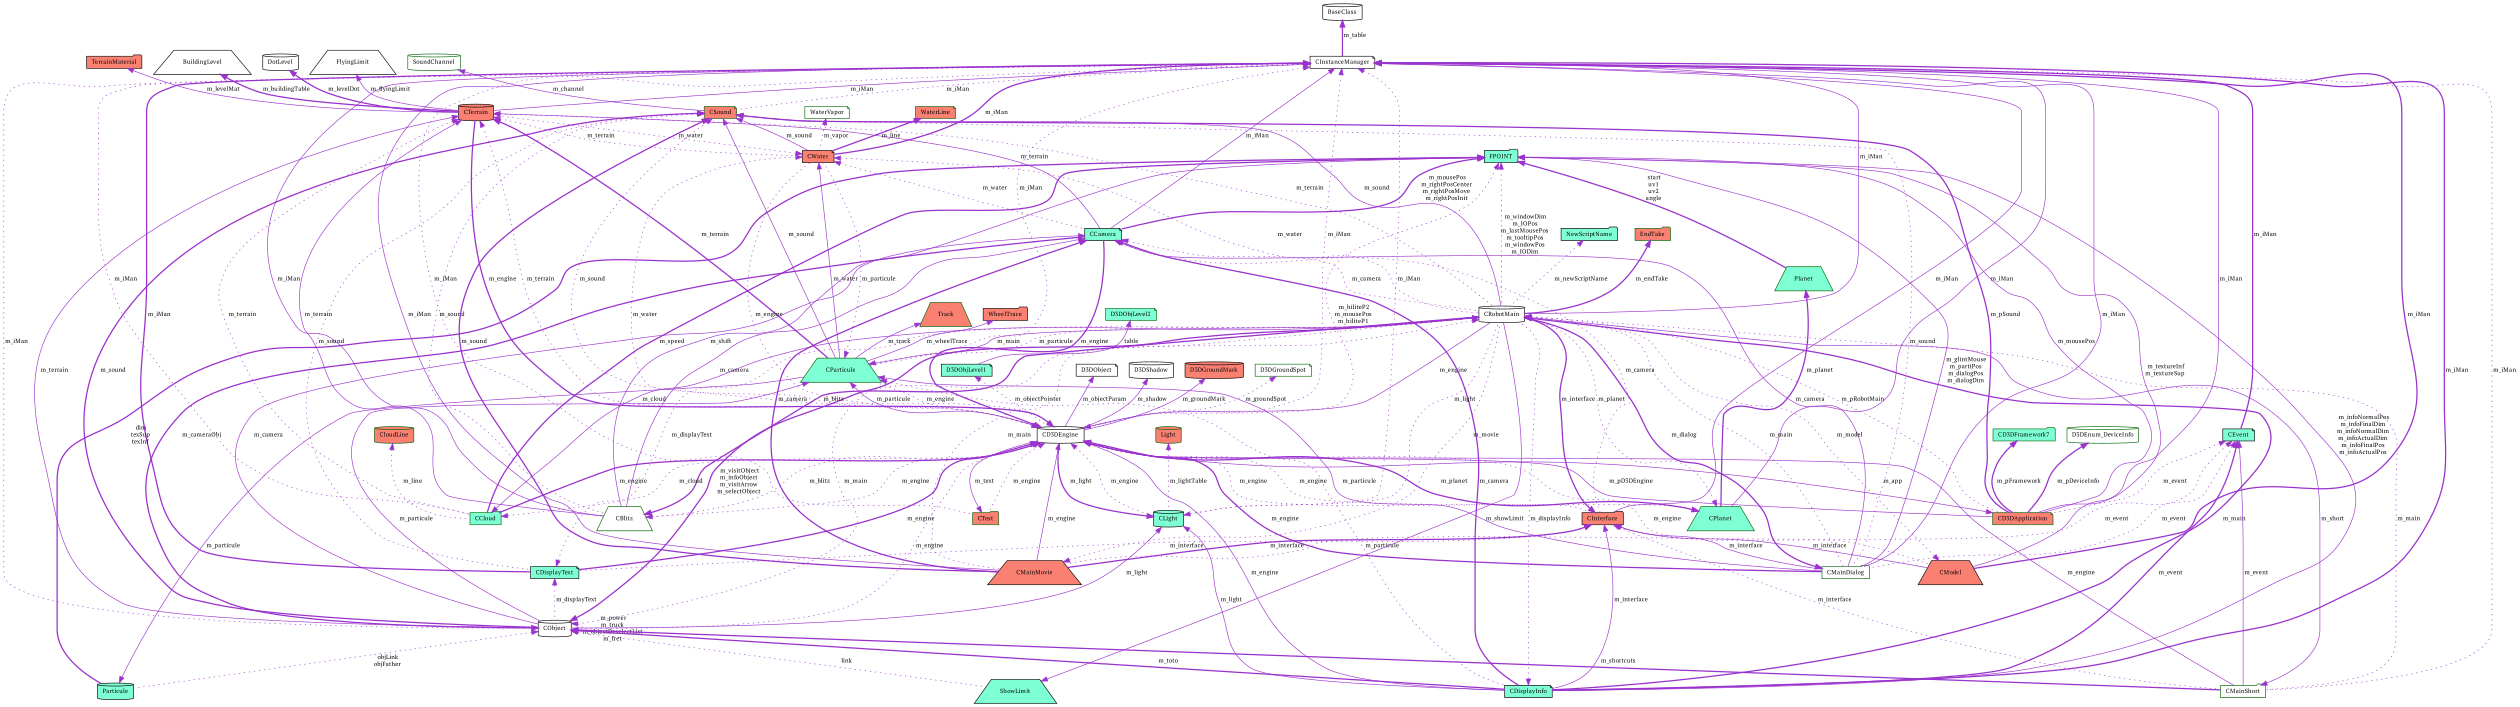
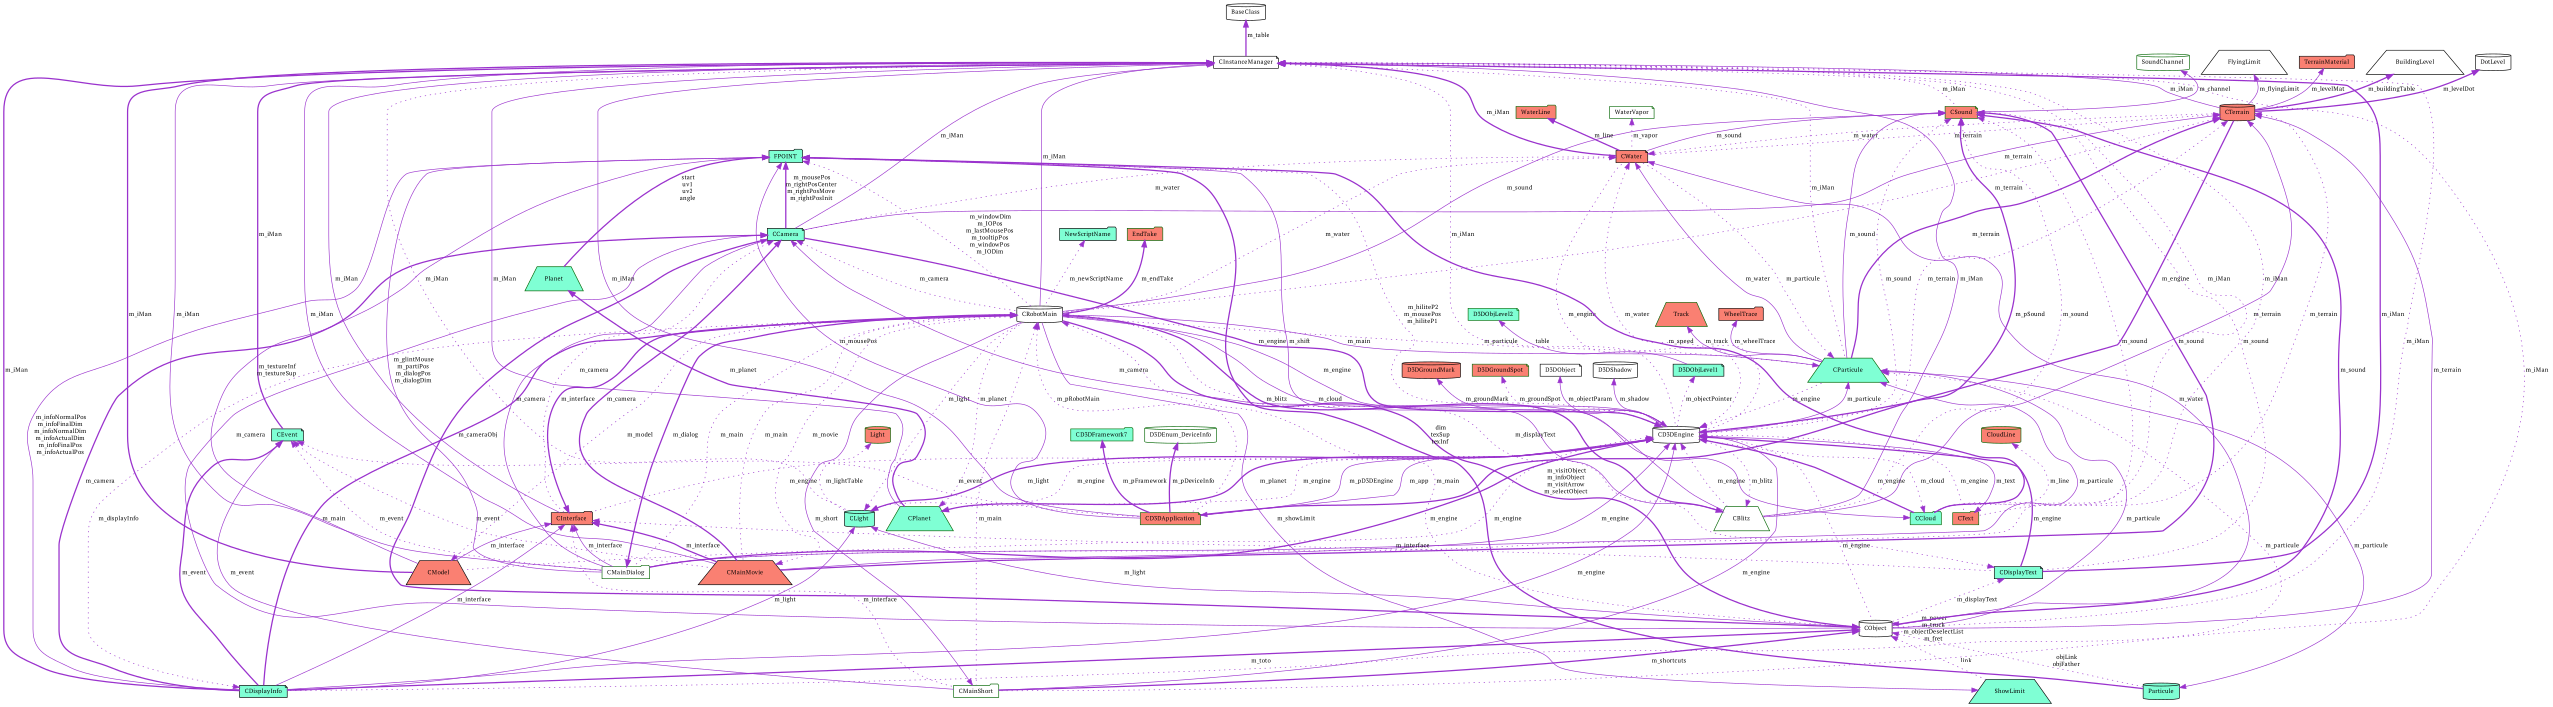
(936, 112) -> (1536, 112)
(1283, 370) -> (1500, 370)
none -> (2140, 384)
